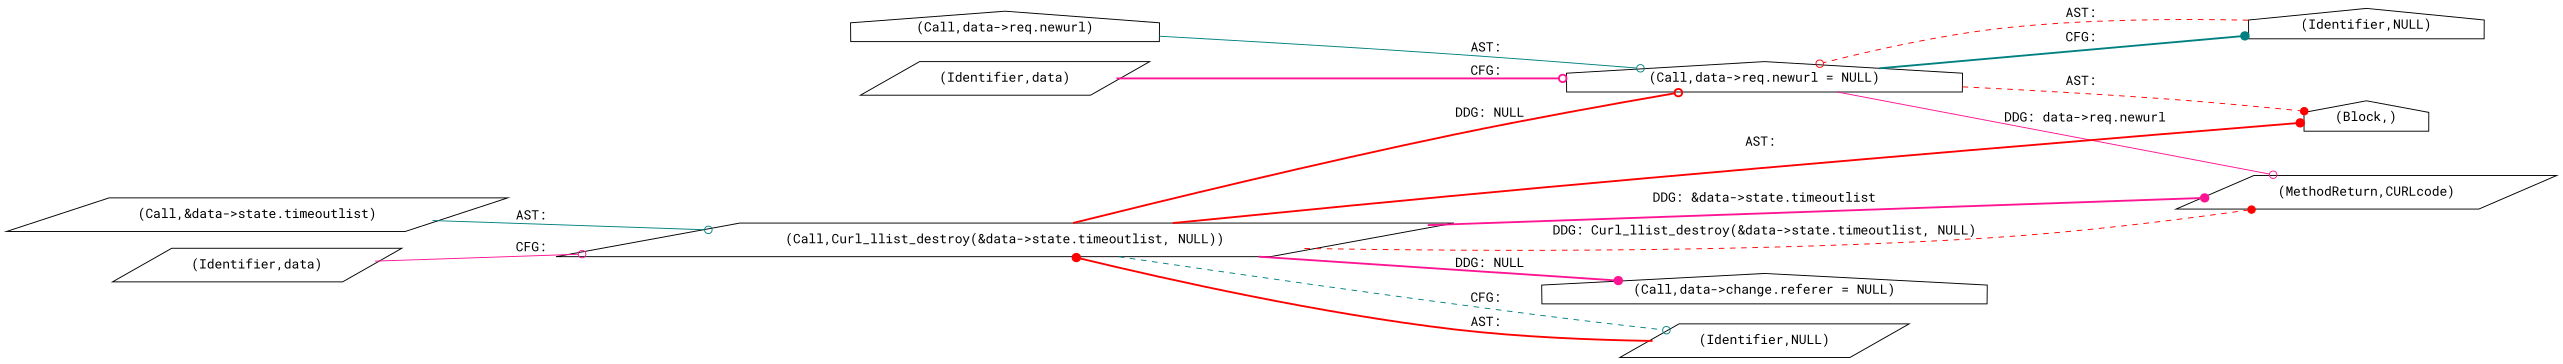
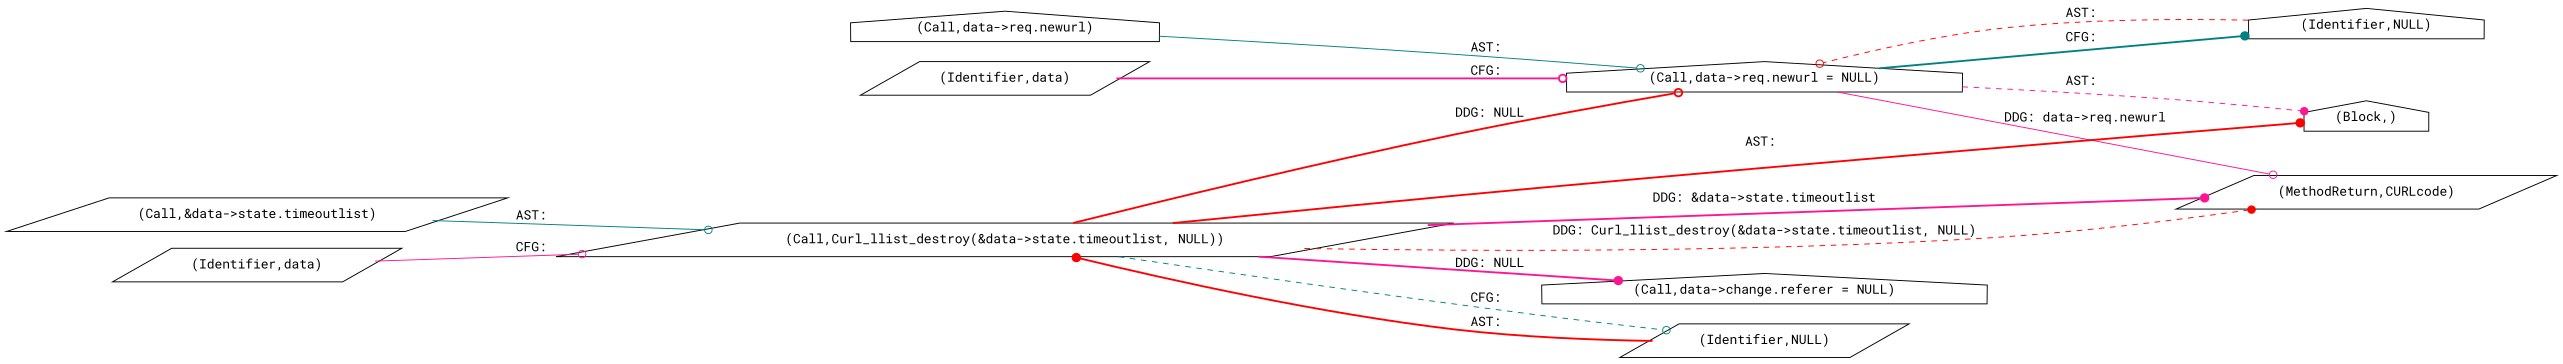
(2132, 97) -> (2132, 97)
